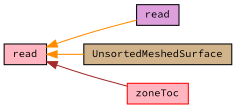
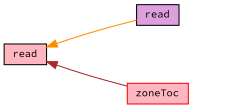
(158, 54) -> none
